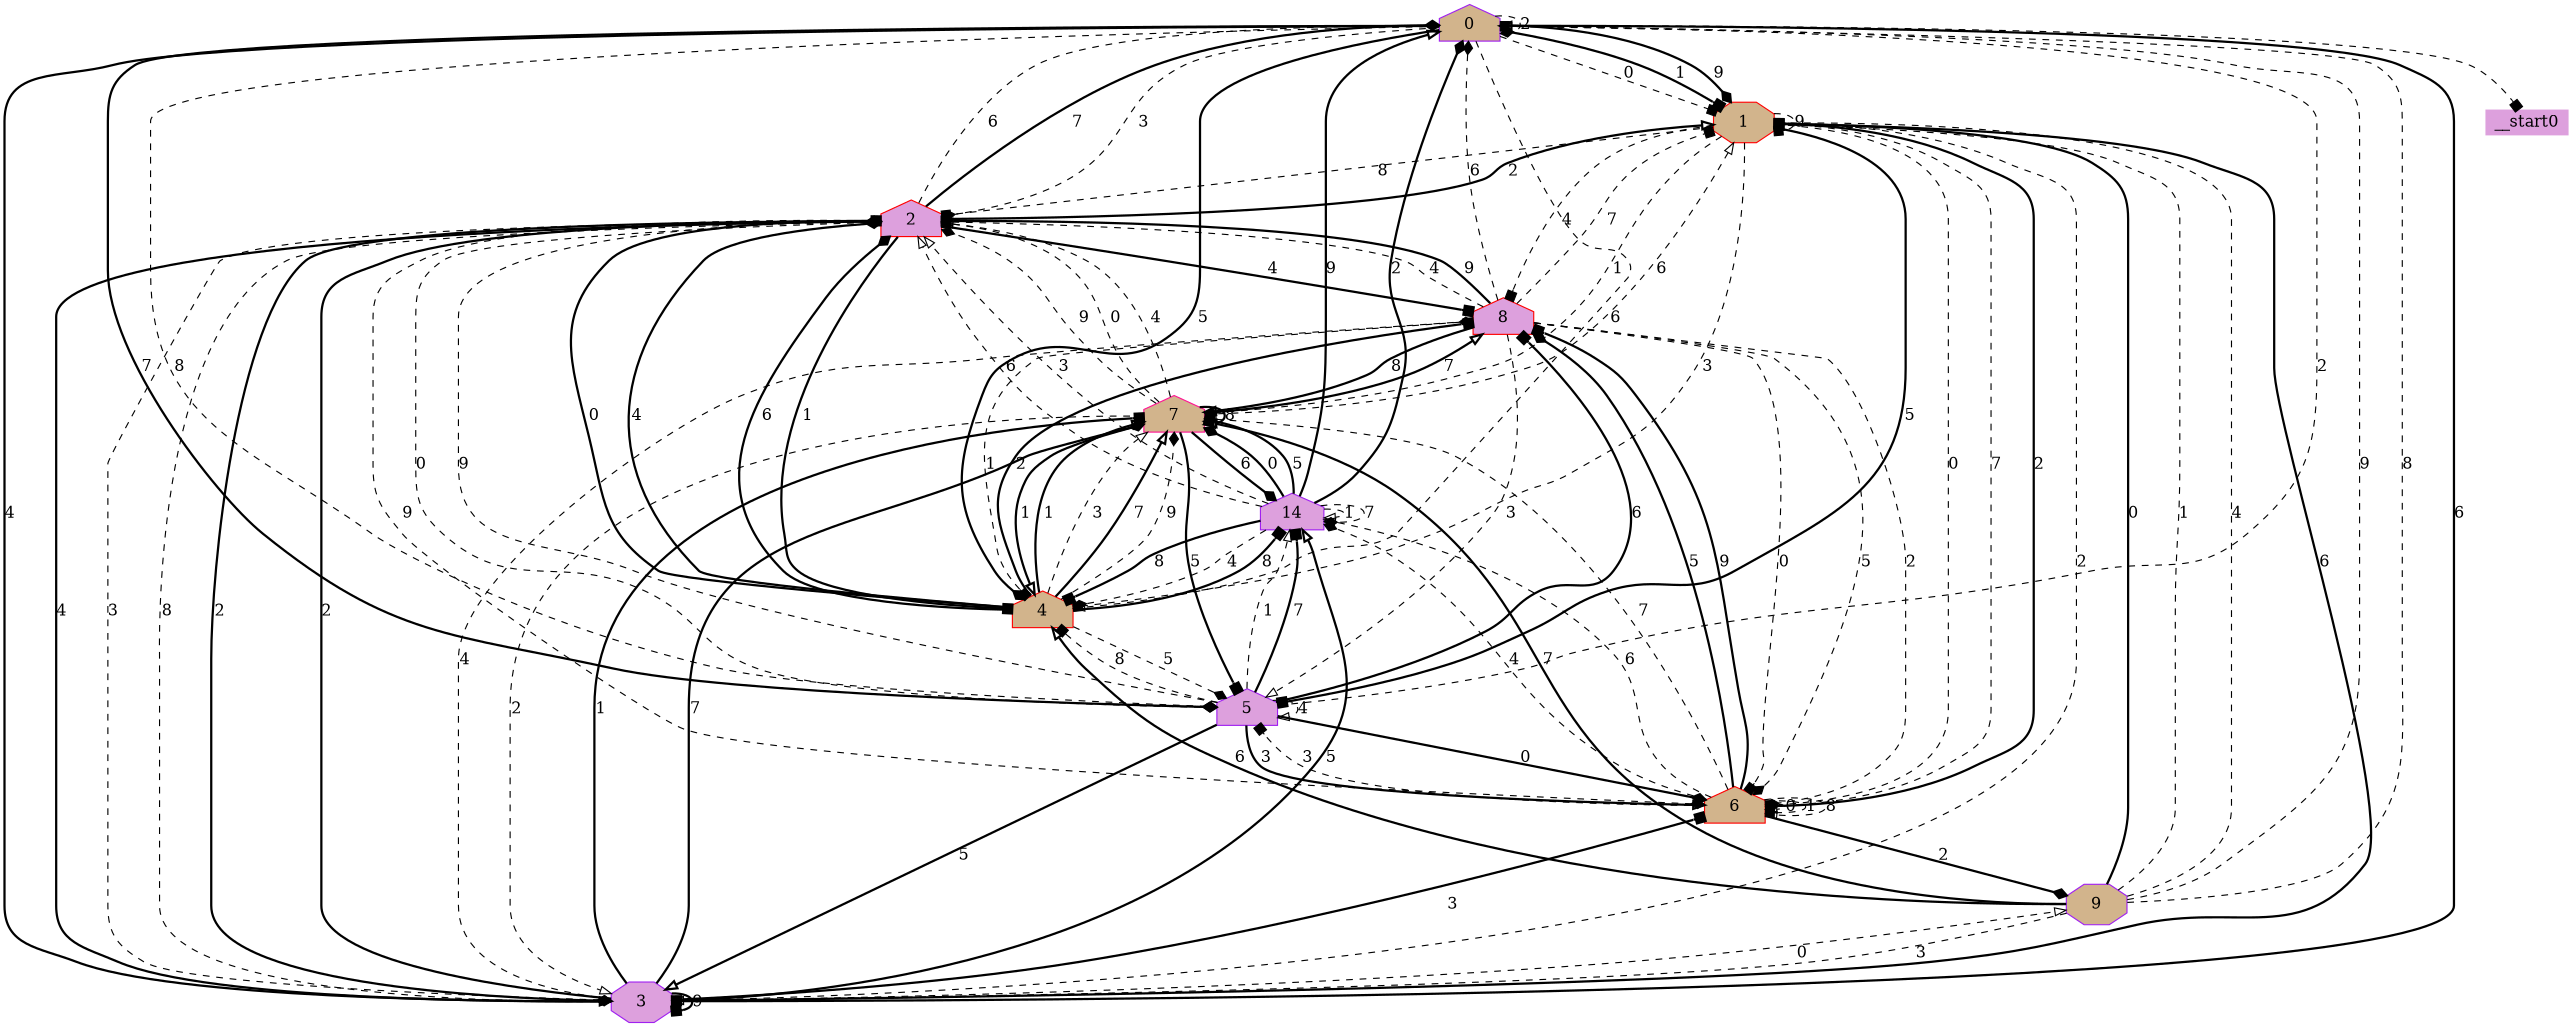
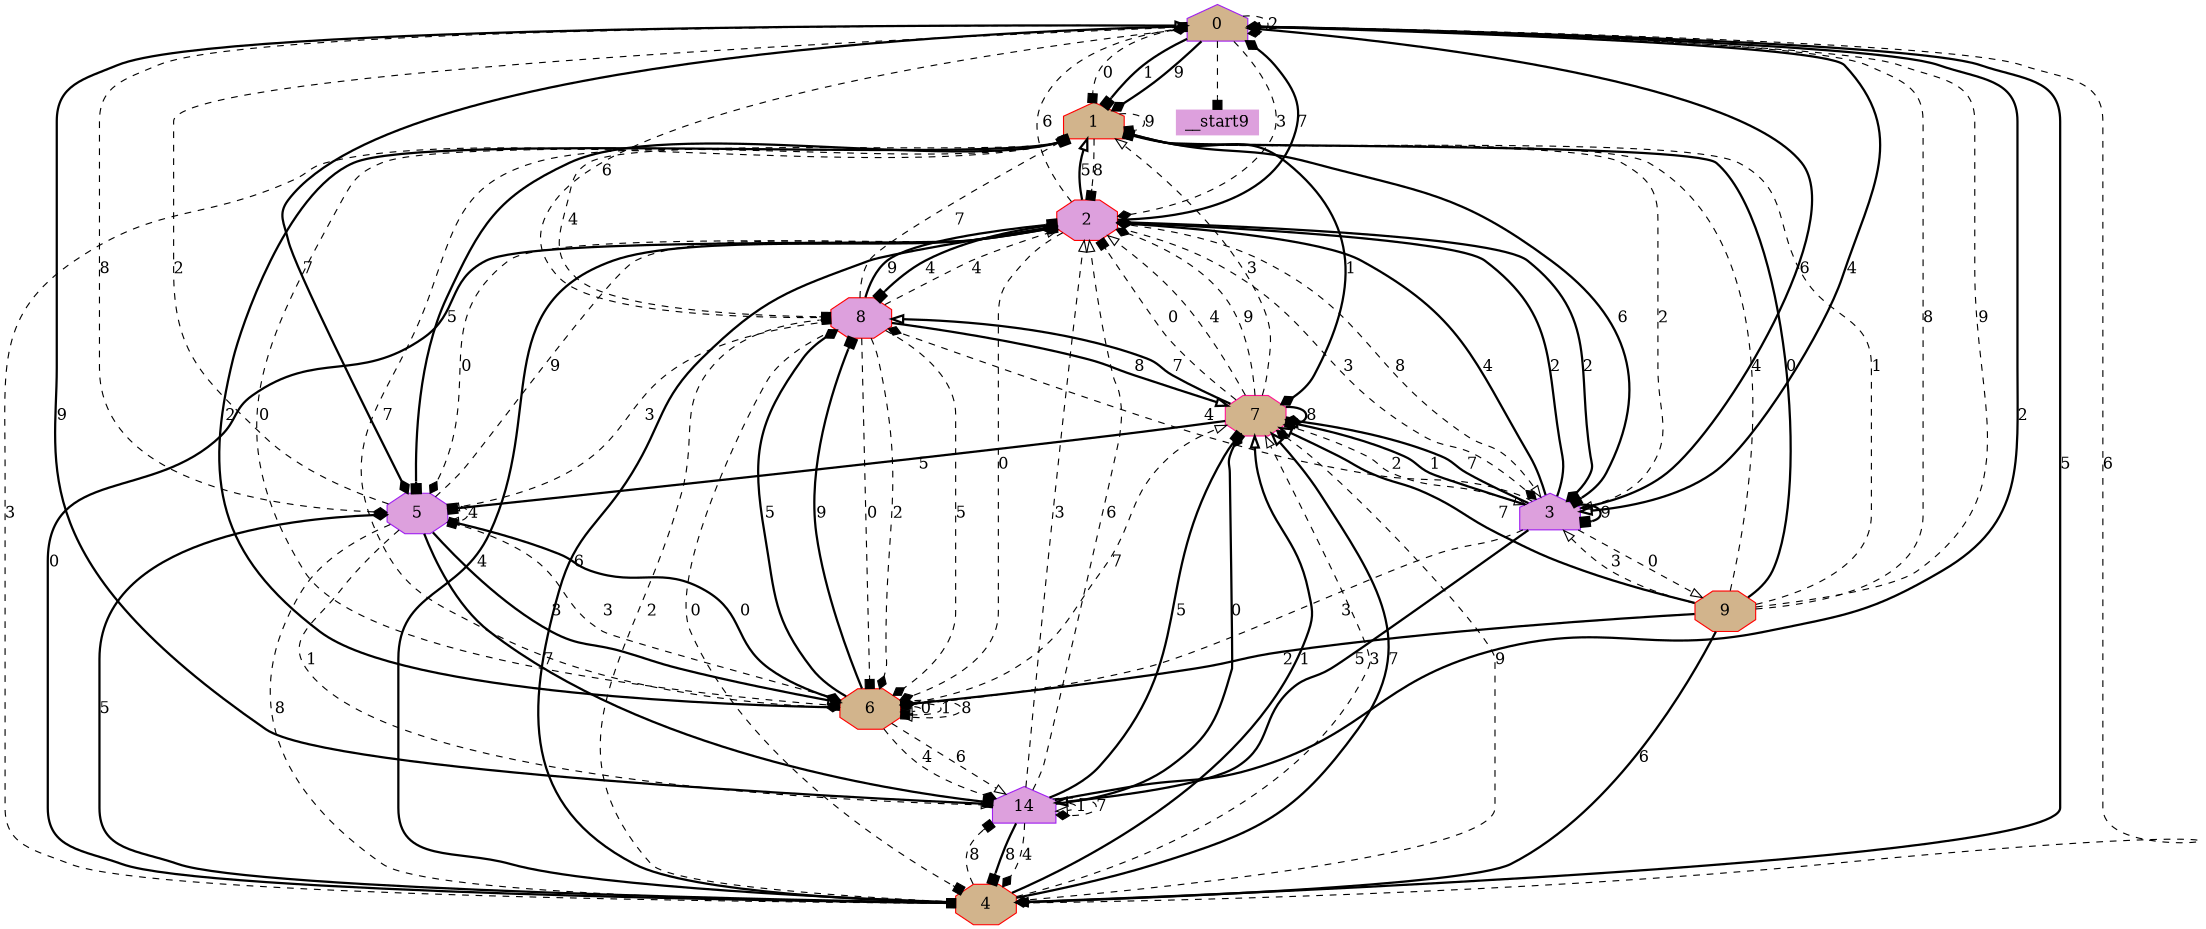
(1744, 122) -> (1094, 122)
(2527, 122) -> (1217, 122)
(1514, 171) -> (1086, 171)
(911, 220) -> (1087, 220)
(1662, 269) -> (1252, 269)
(1503, 318) -> (861, 318)
(1503, 362) -> (1321, 199)
(1157, 384) -> (601, 730)
(1174, 416) -> (1256, 416)
(1228, 463) -> none
(991, 465) -> (696, 611)
(1033, 470) -> none
(783, 481) -> none
(408, 513) -> (1004, 465)
(1223, 579) -> (967, 855)
(1566, 585) -> none
(1043, 611) -> (986, 905)
(1144, 659) -> (202, 868)
(1247, 709) -> (417, 513)
(1735, 807) -> (870, 709)
(1909, 854) -> (1323, 646)
(946, 855) -> none
(2097, 905) -> (1725, 611)
(1188, 942) -> (1224, 640)
(642, 1002) -> (1550, 513)
